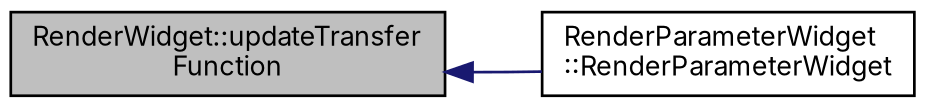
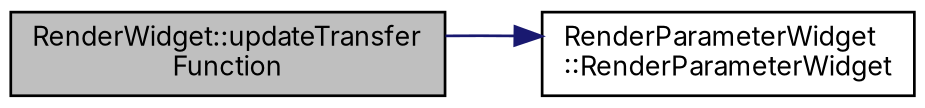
(507, 72) -> (480, 36)
